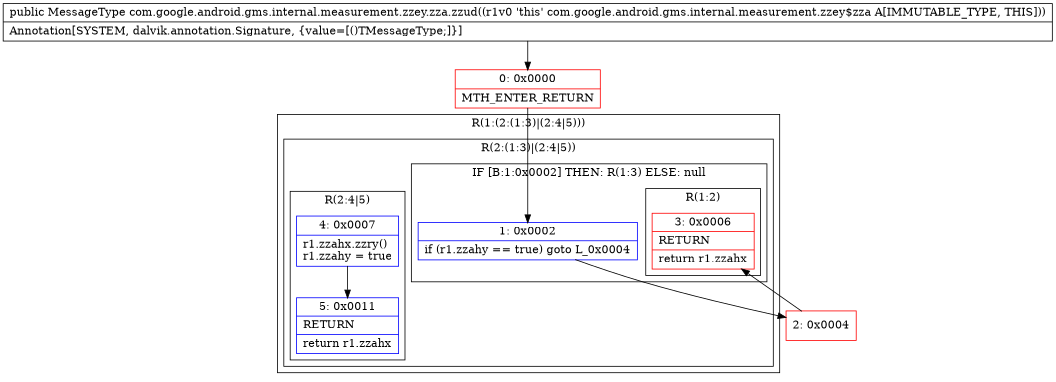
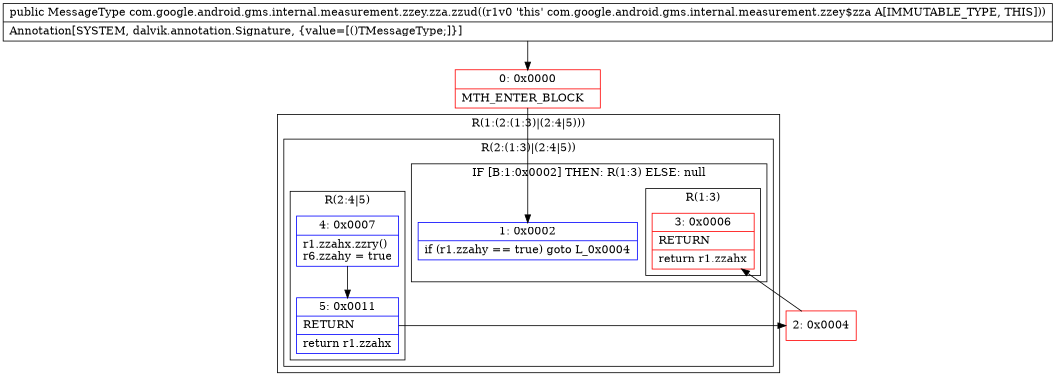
(528, 98) -> (523, 98)
(703, 198) -> (703, 198)
(348, 256) -> (348, 256)
(676, 291) -> (588, 326)
